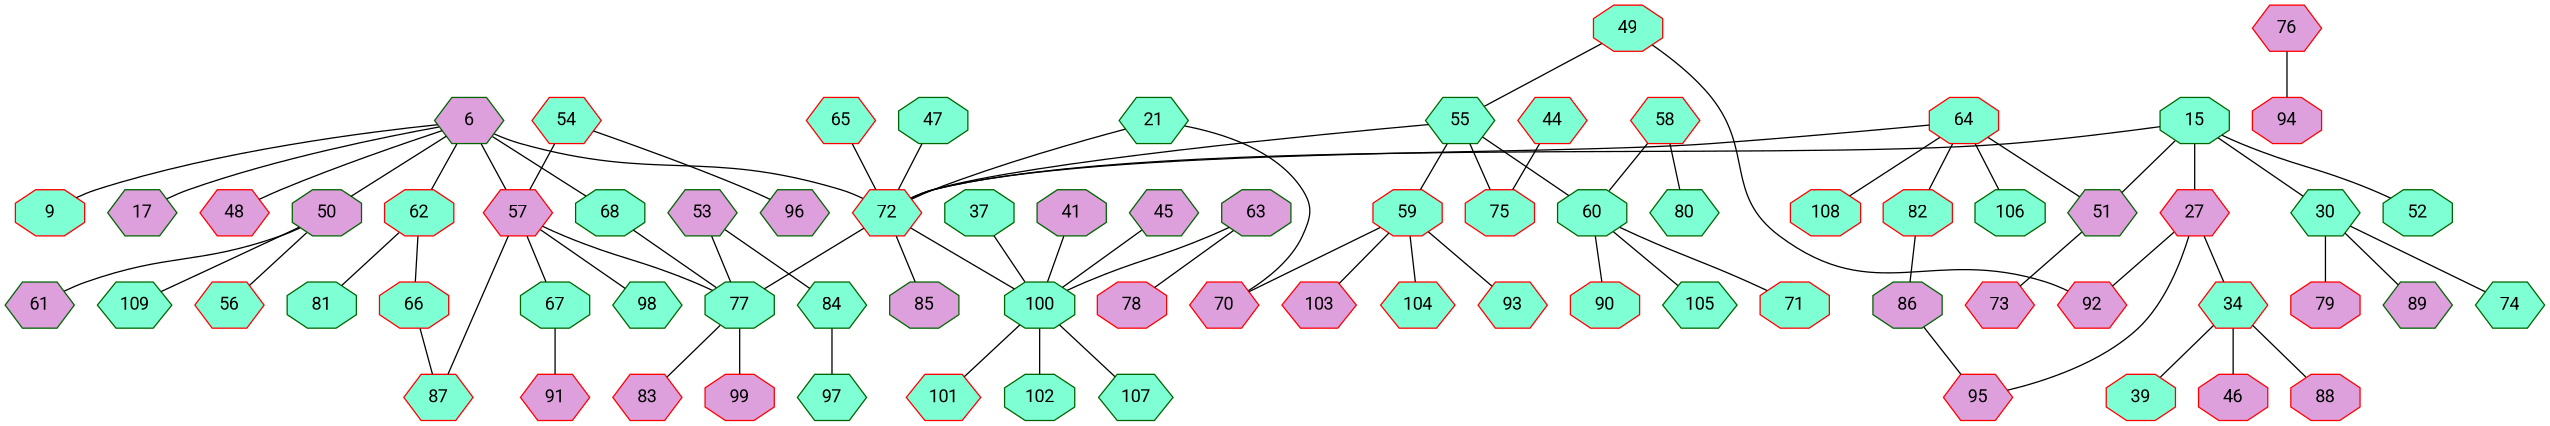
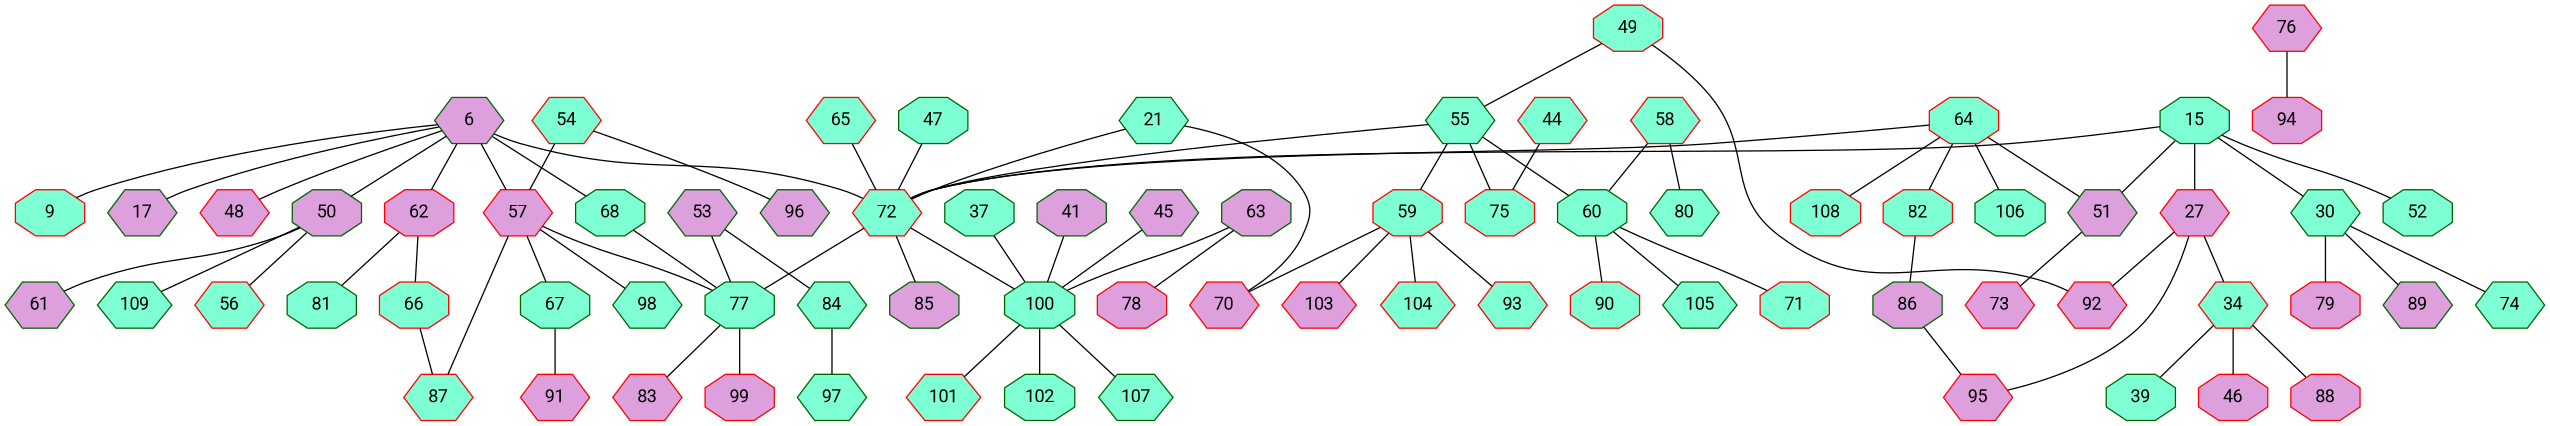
(419, 213) -> (419, 213)
(2141, 397) -> (2141, 397)
